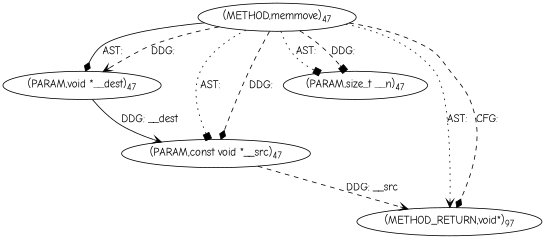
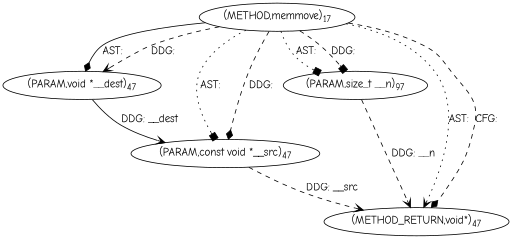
(327, 16) -> (327, 16)
(400, 84) -> (400, 84)
none -> (384, 150)
(510, 221) -> (477, 221)
